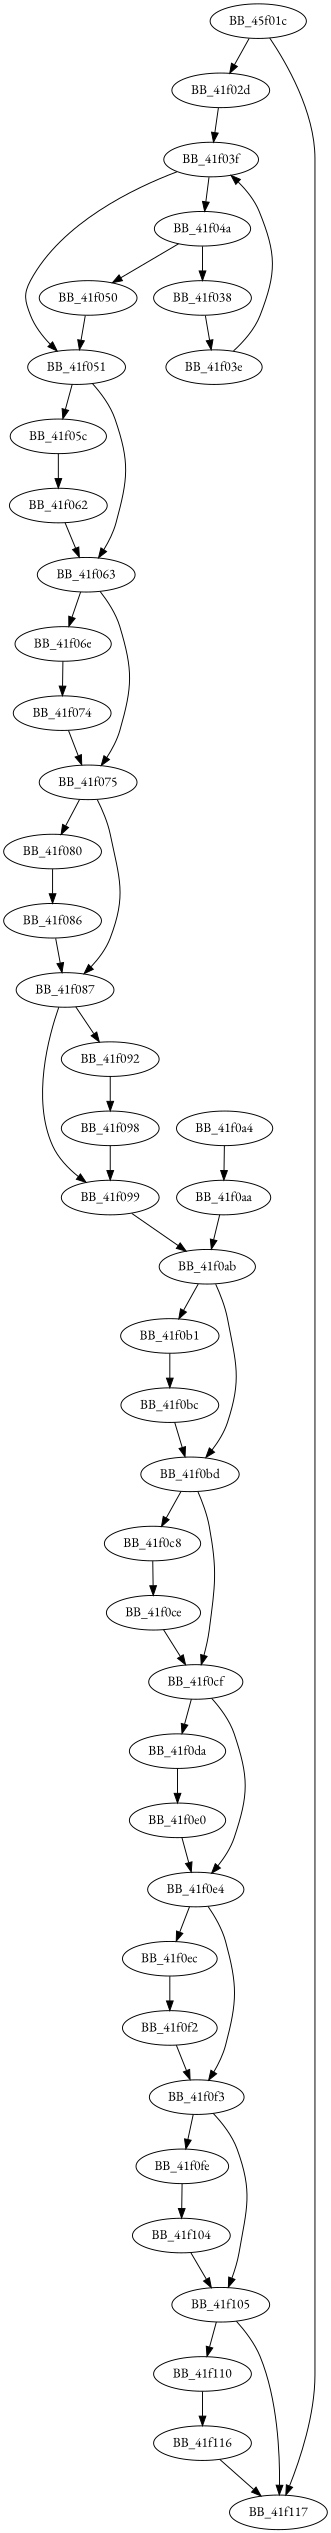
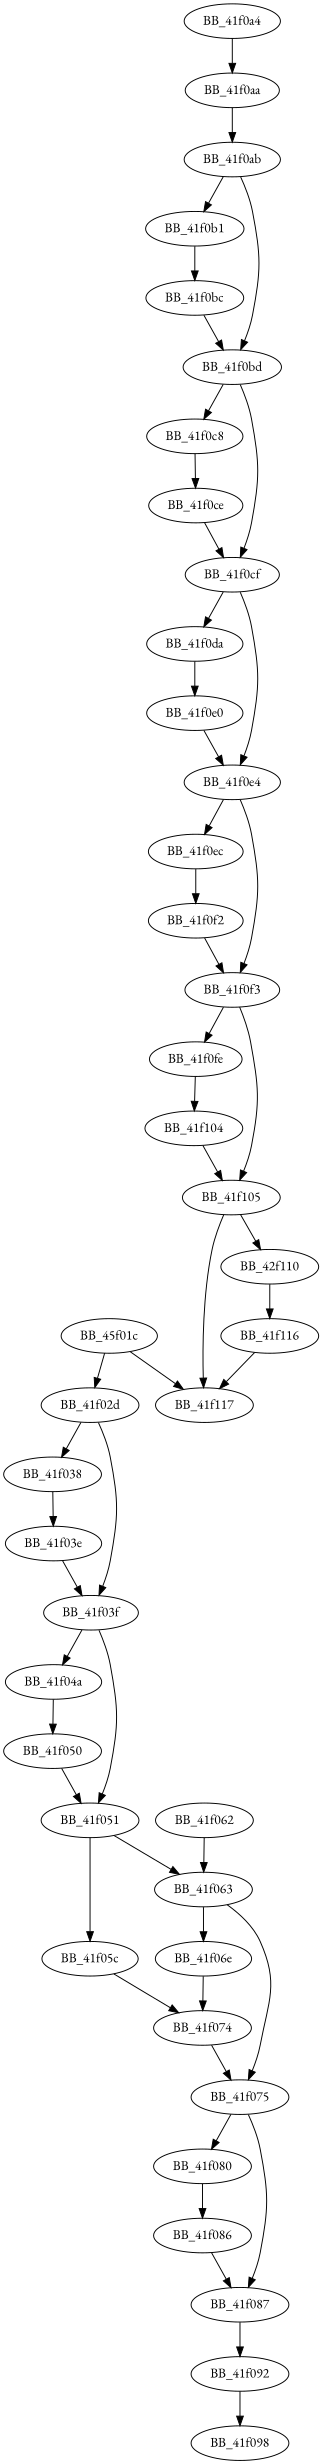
(203, 259) -> (74, 1436)
(58, 466) -> (142, 1991)
(110, 1198) -> none
(203, 2374) -> (270, 1267)
